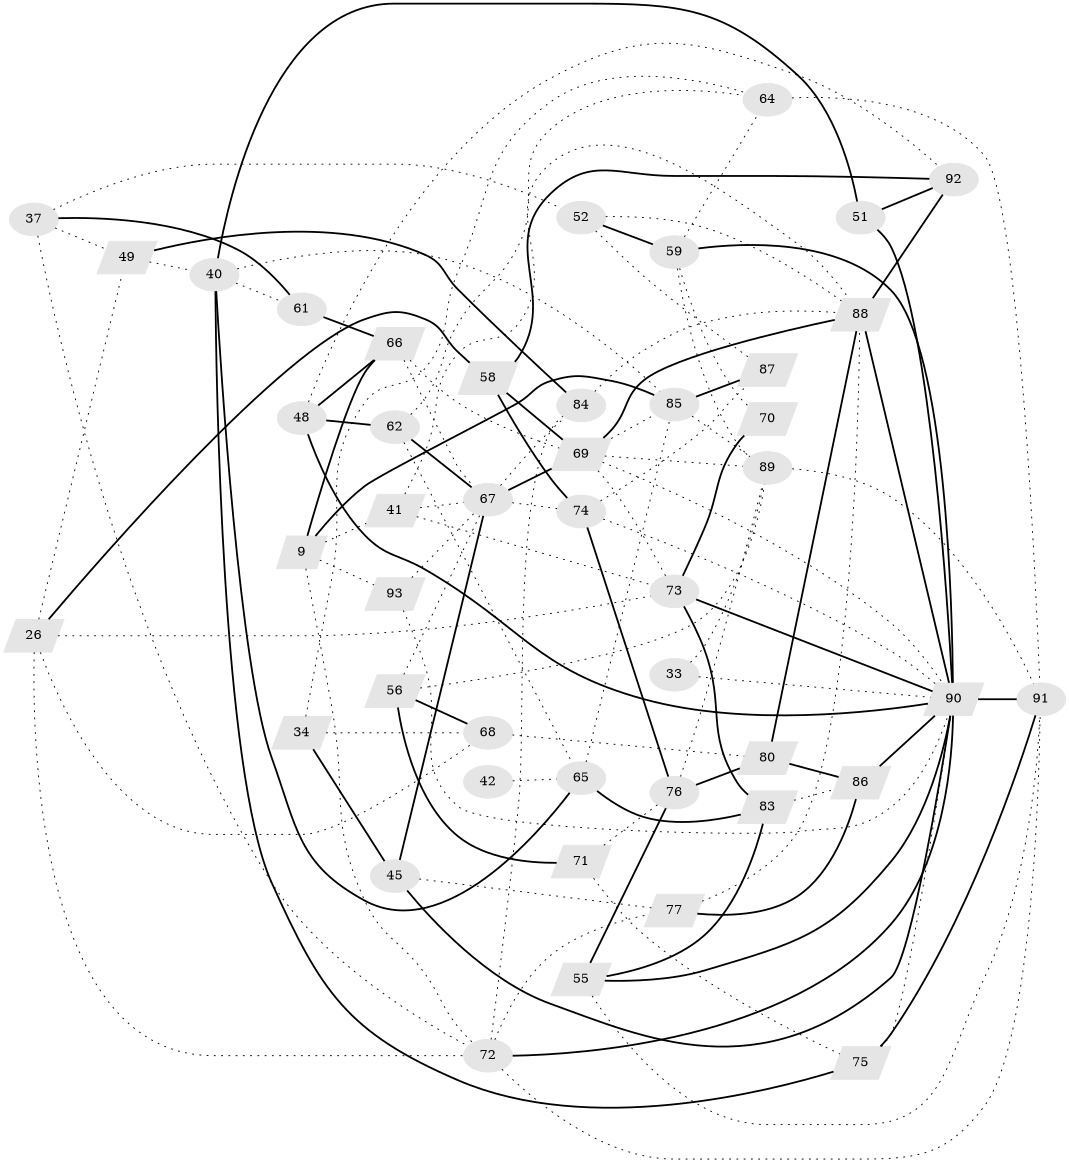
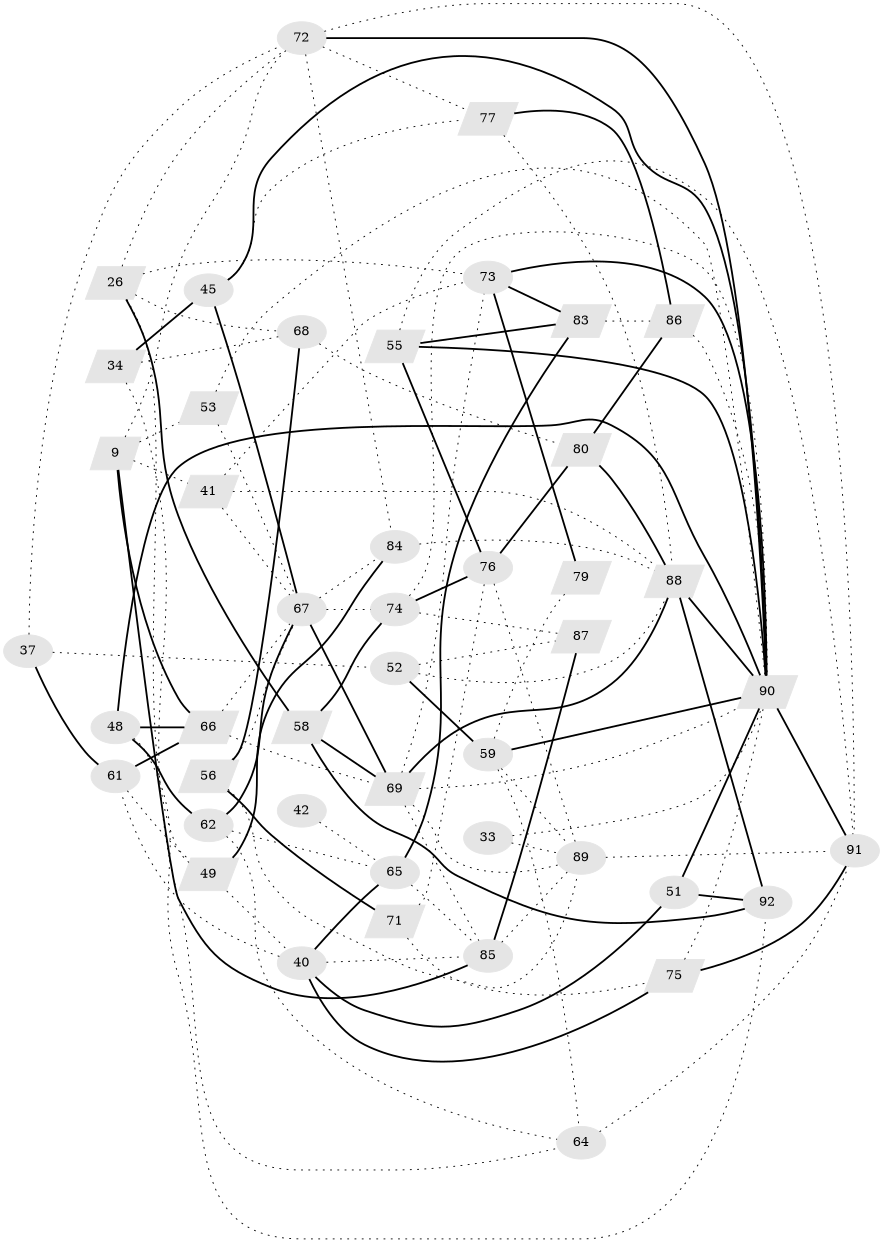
(80, 239) -> (157, 827)
(768, 419) -> (581, 578)
(395, 594) -> (209, 408)
(907, 741) -> (749, 482)
